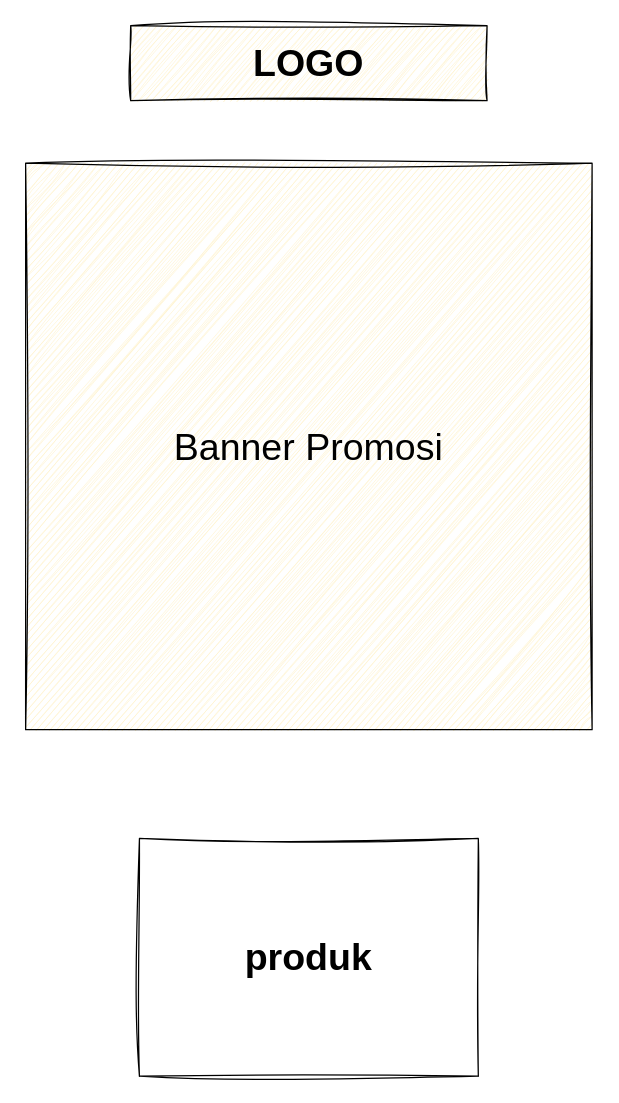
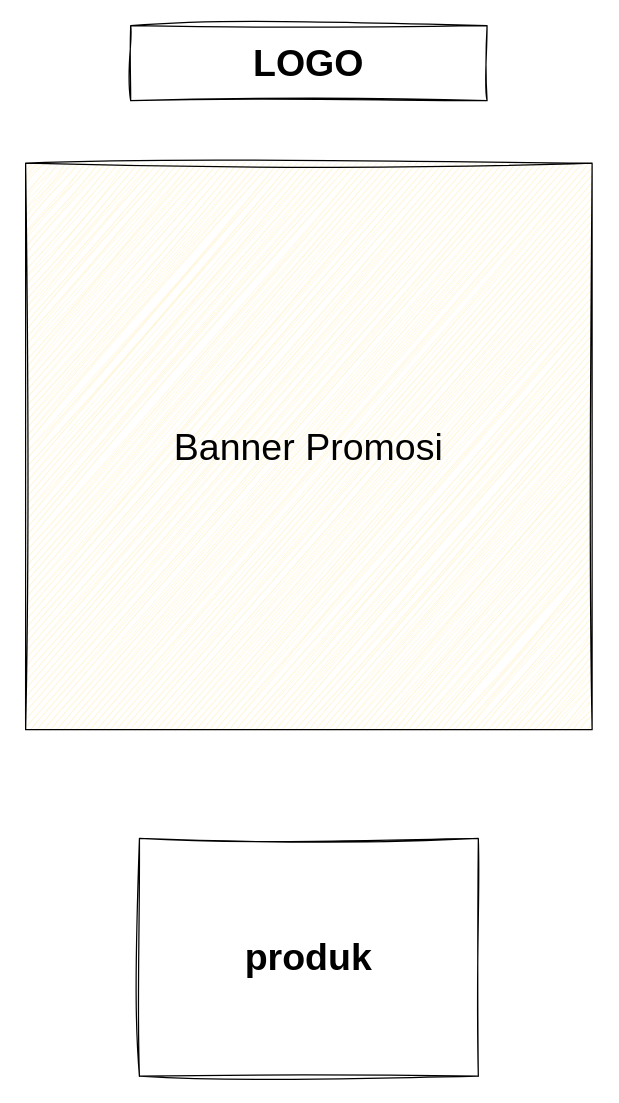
(309, 63) -> (309, 63)
